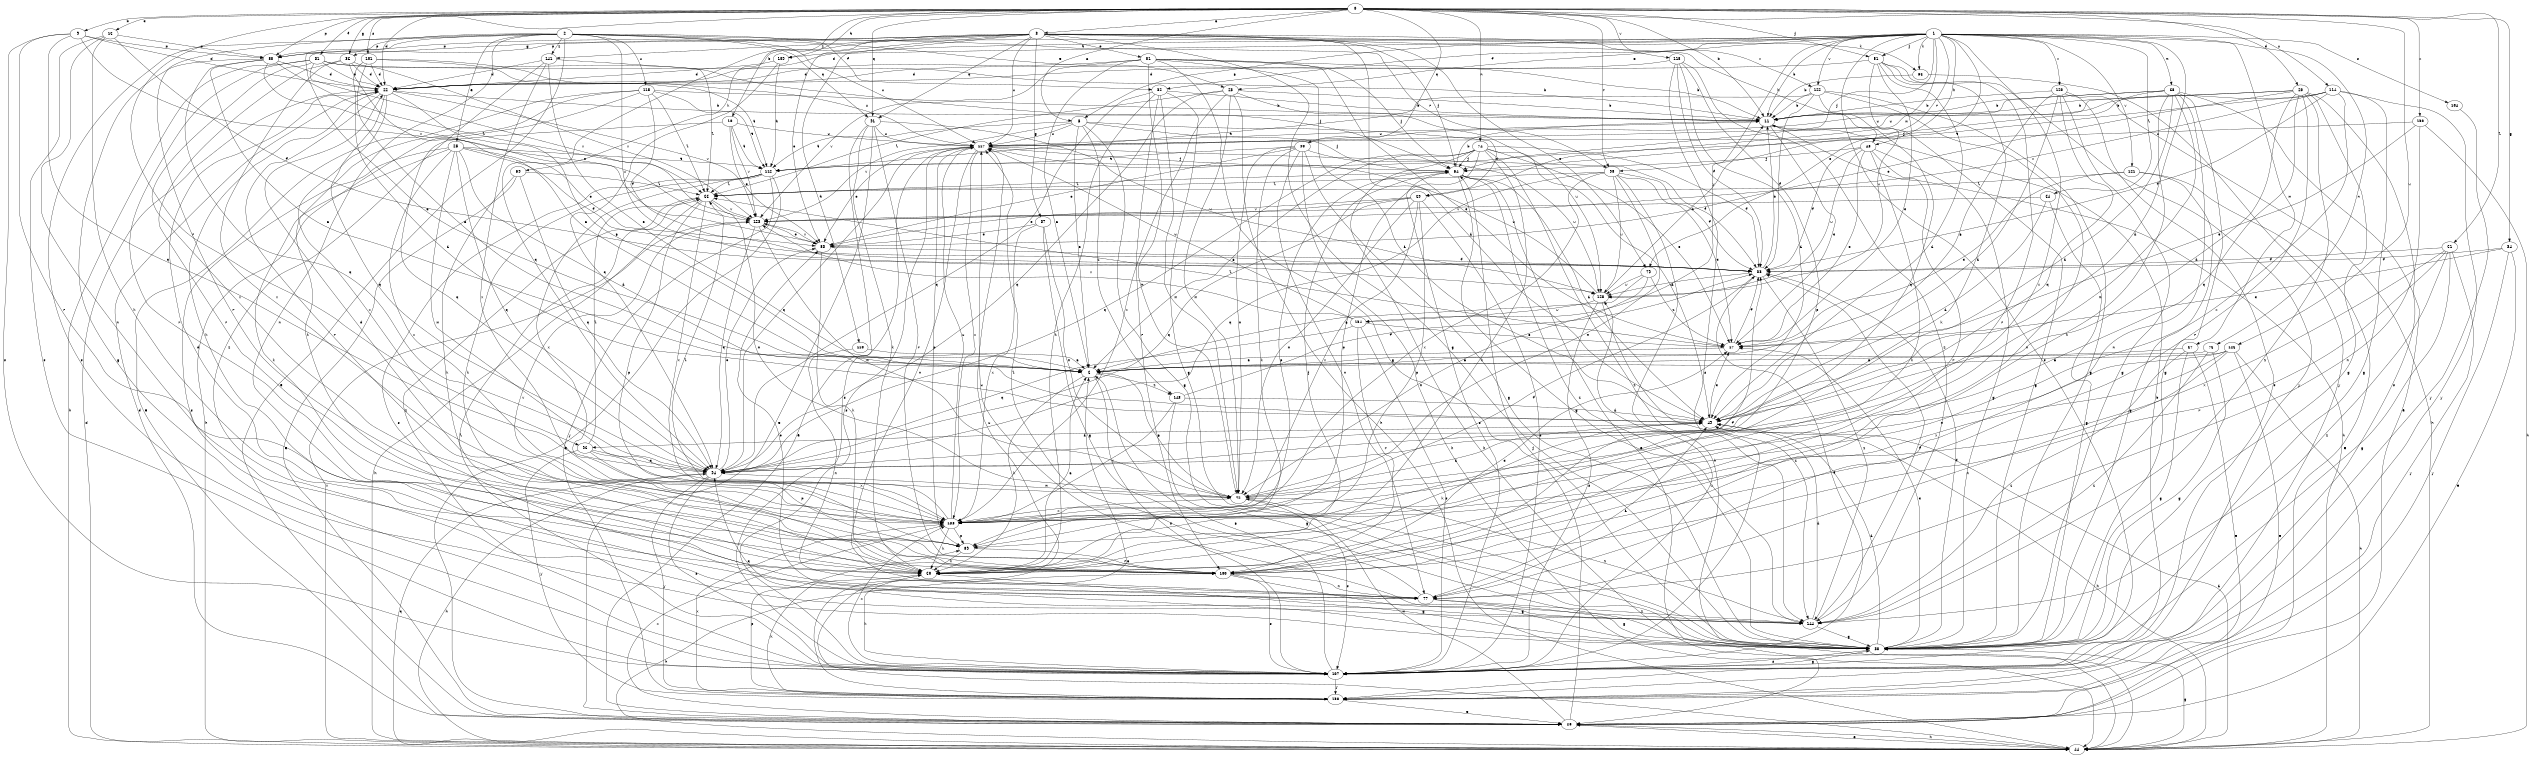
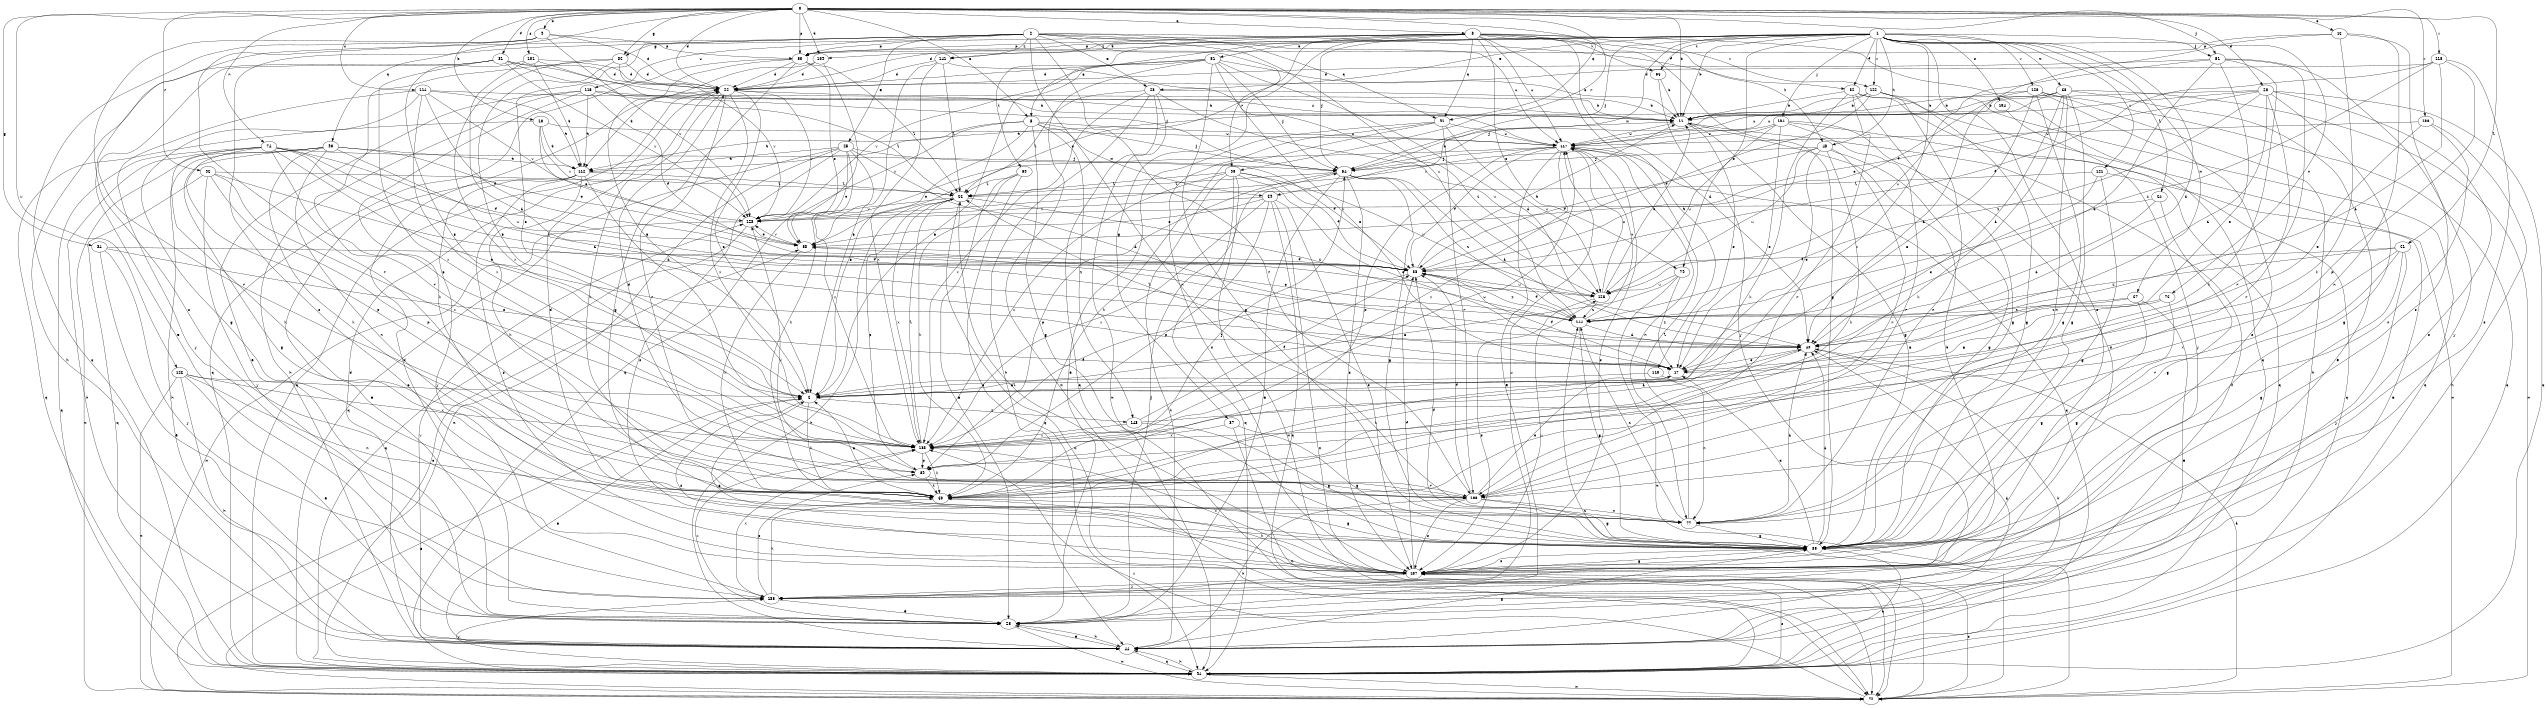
(1790, 149) -> none
(935, 238) -> none
(1494, 314) -> (1692, 200)
(1176, 432) -> (1002, 291)
